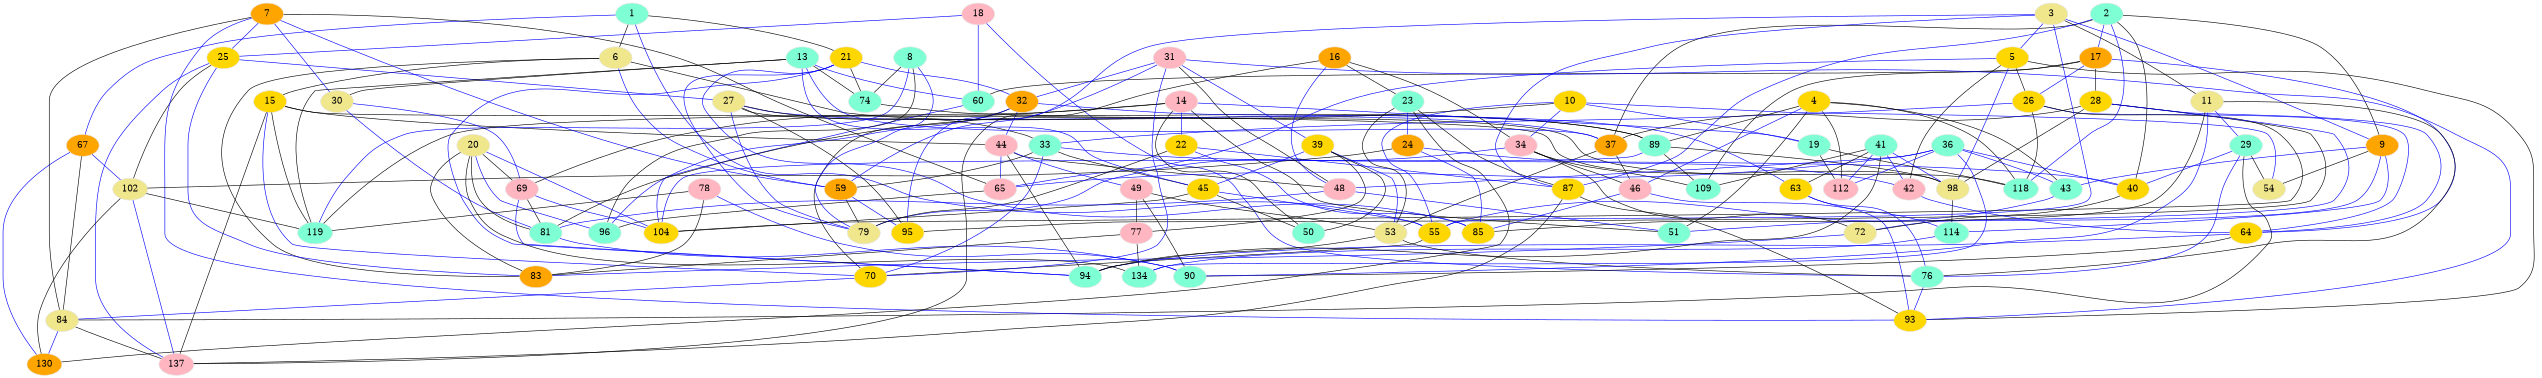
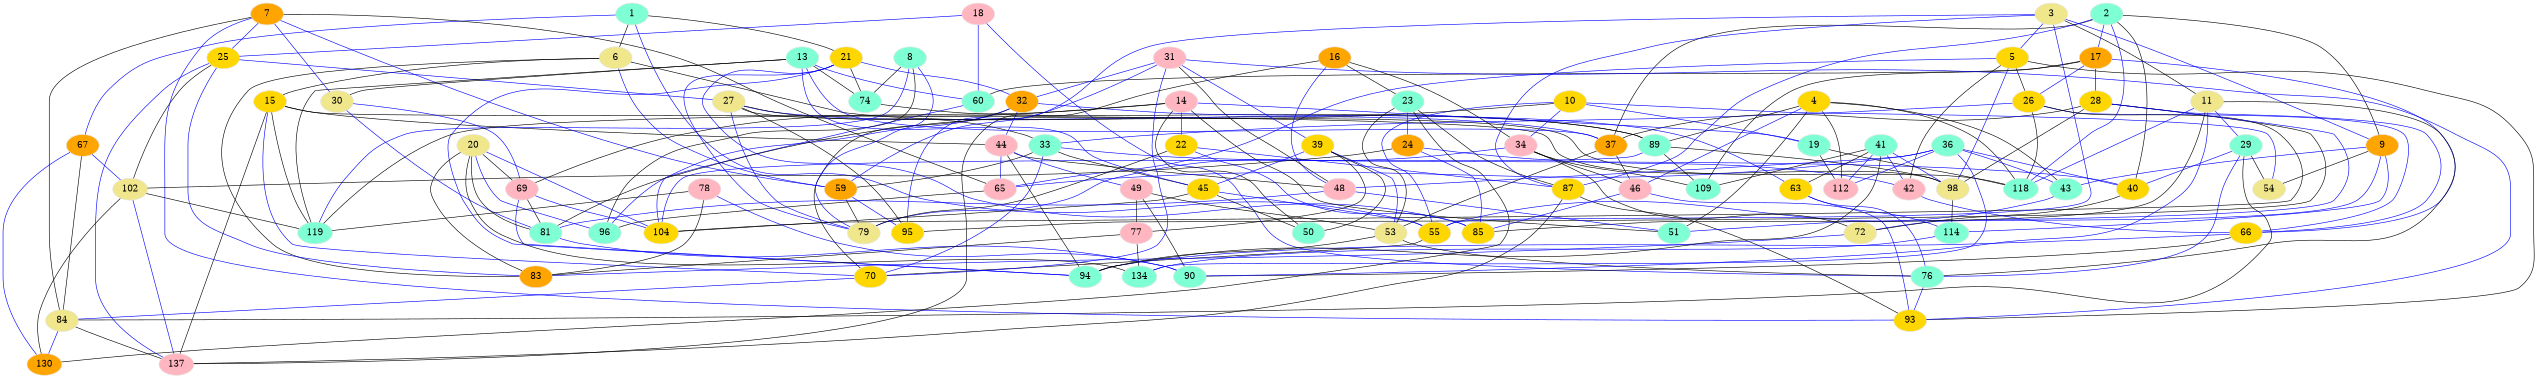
none -> (2114, 145)
(2246, 233) -> (2246, 233)
